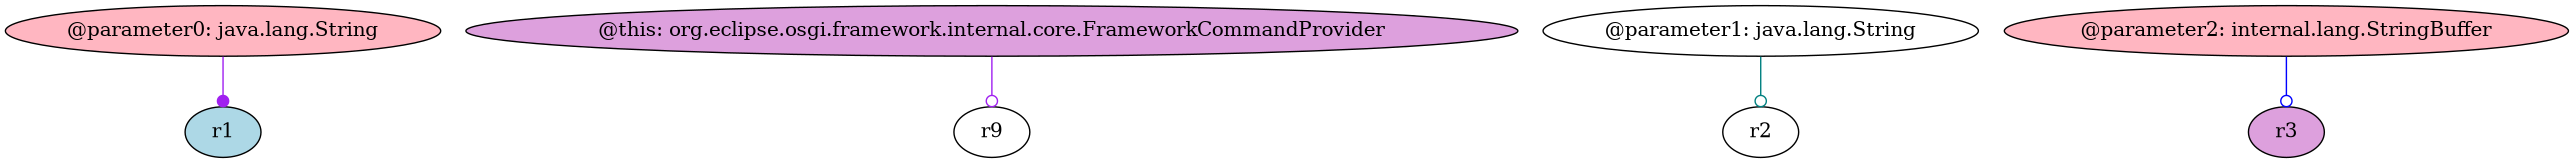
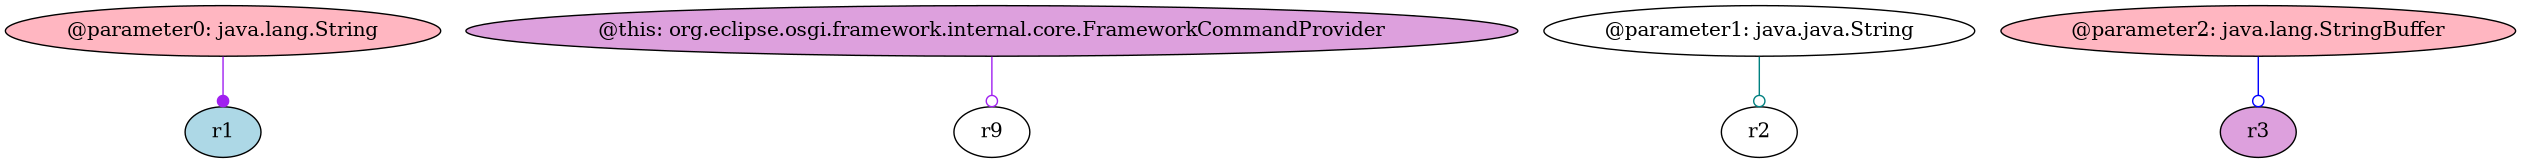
(1761, 31) -> (1759, 31)
(2286, 31) -> (2258, 31)
